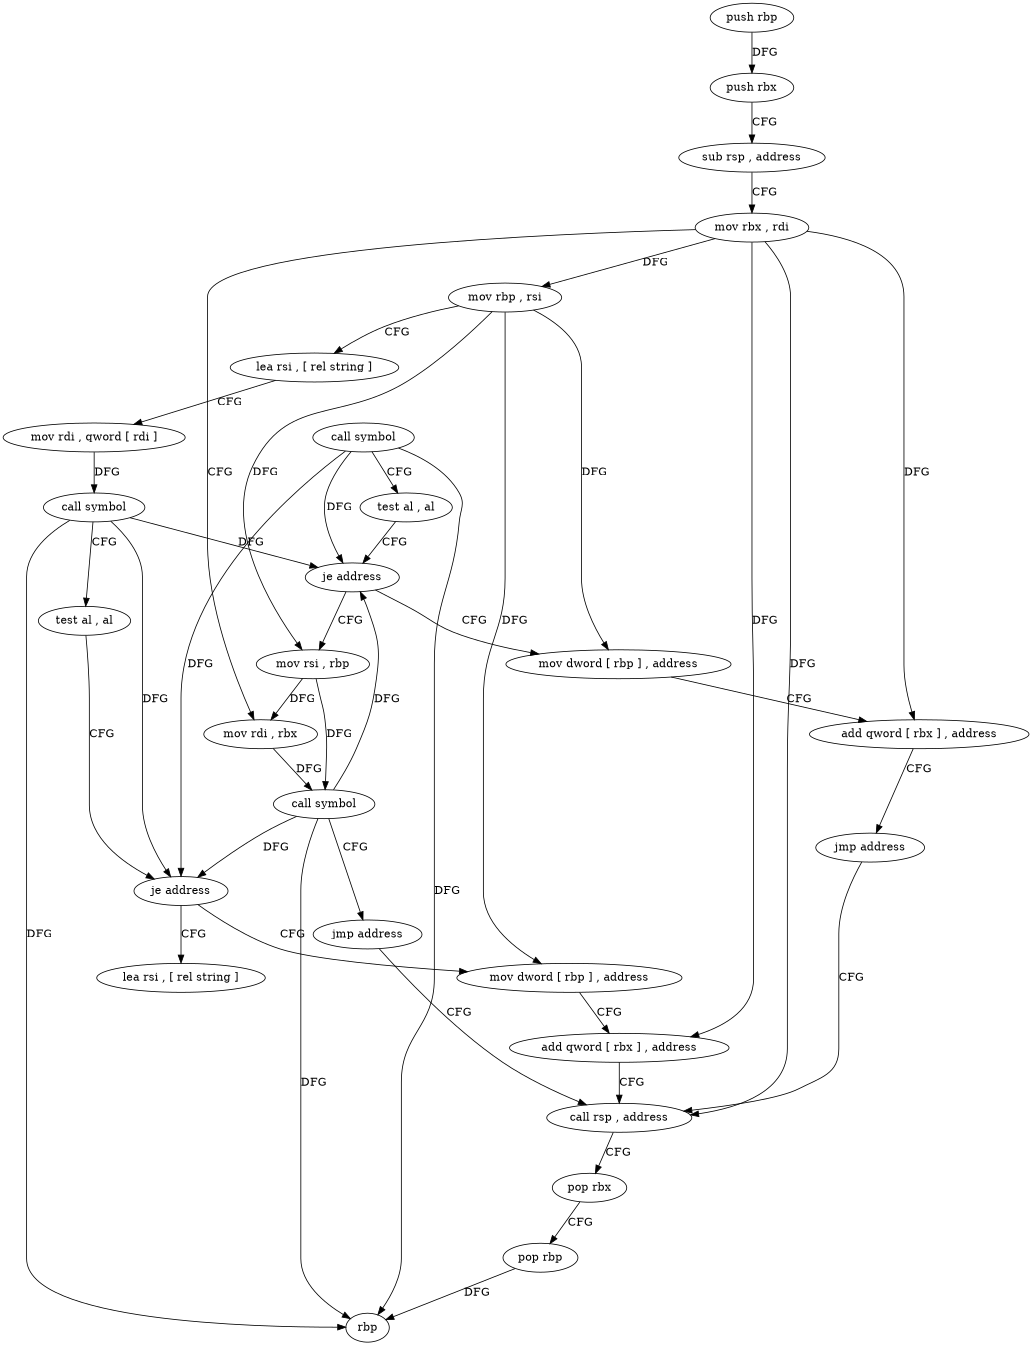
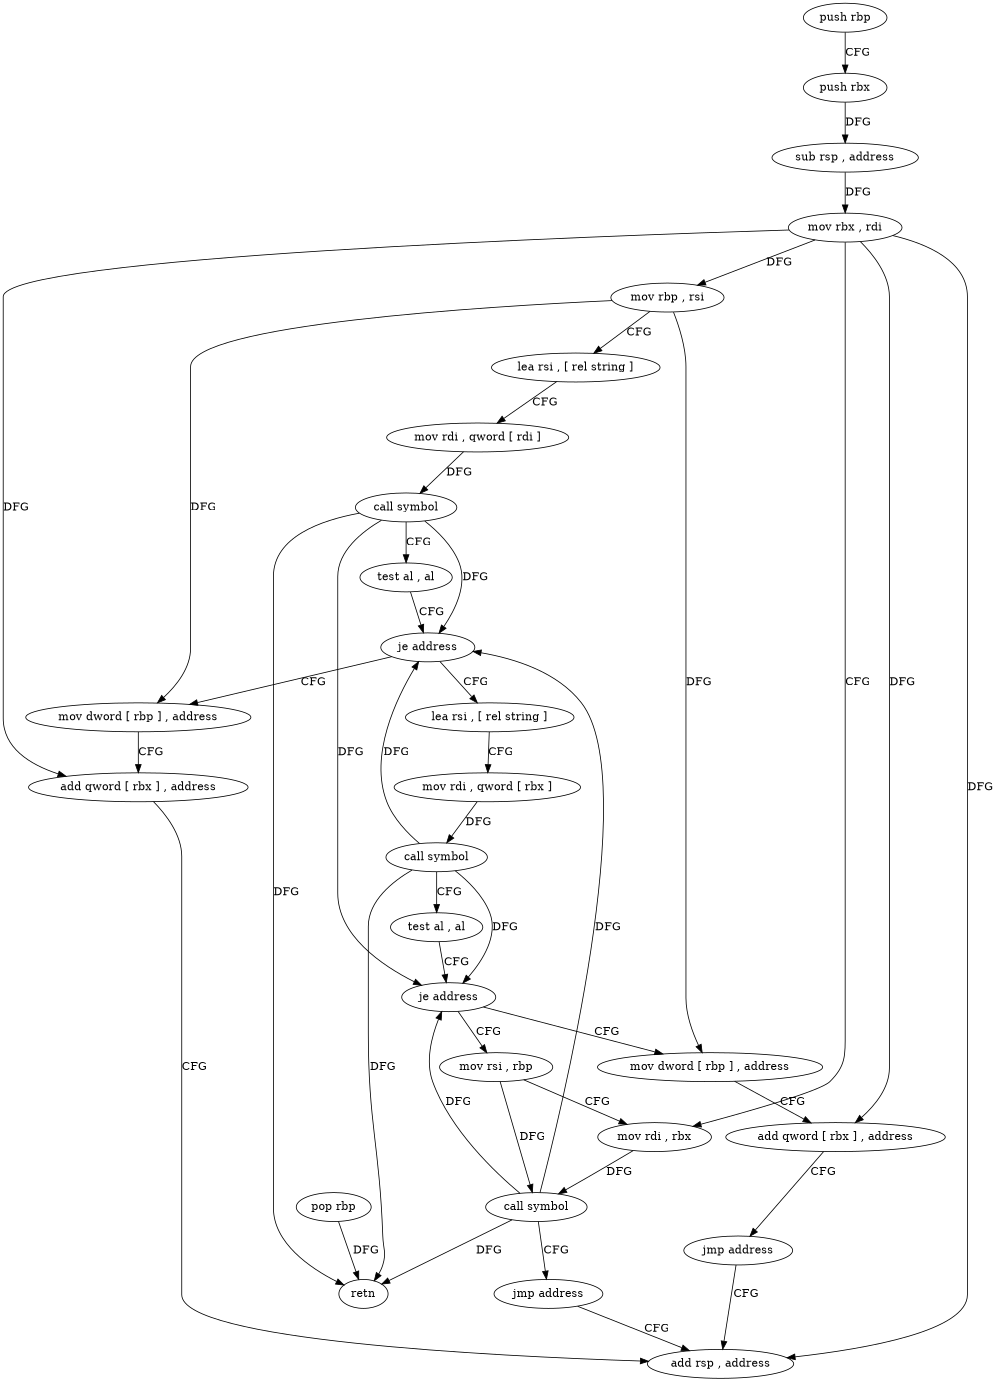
(765, 53) -> (858, 53)
(765, 123) -> (858, 123)
(765, 193) -> (858, 193)
(285, 427) -> none
(303, 699) -> (597, 1102)
none -> (487, 787)
(619, 1118) -> (721, 1364)
(590, 1188) -> none
(368, 1328) -> (363, 1294)
